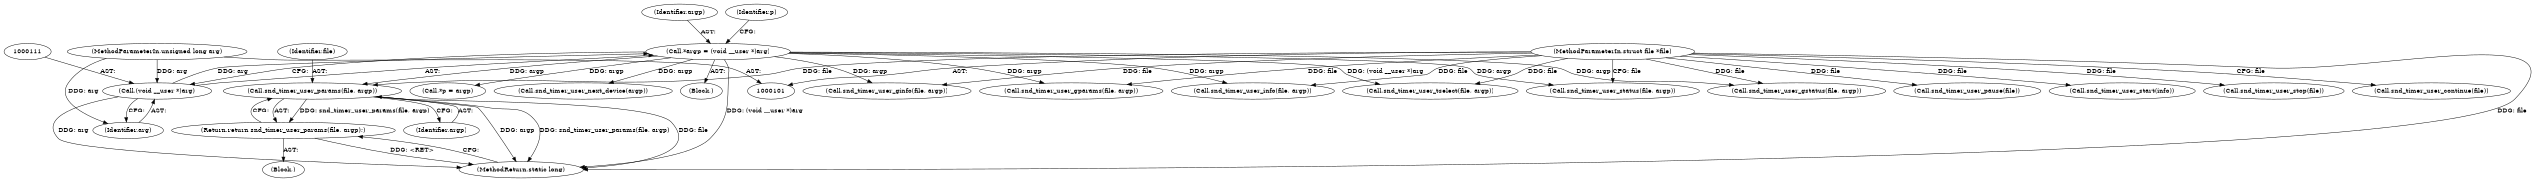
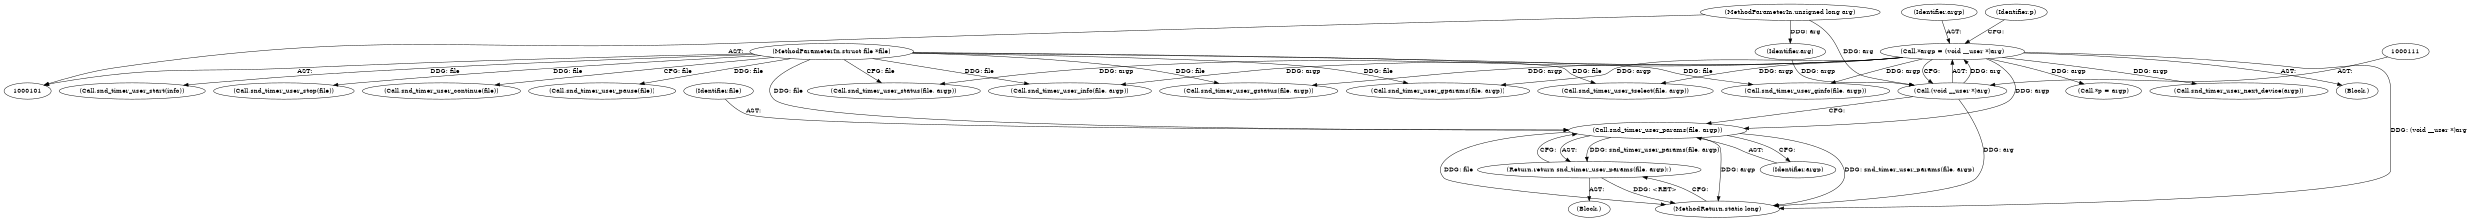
(1386, 71) -> (1776, 71)
(129, 106) -> (1812, 110)
(160, 111) -> (1818, 71)
(1991, 151) -> none
